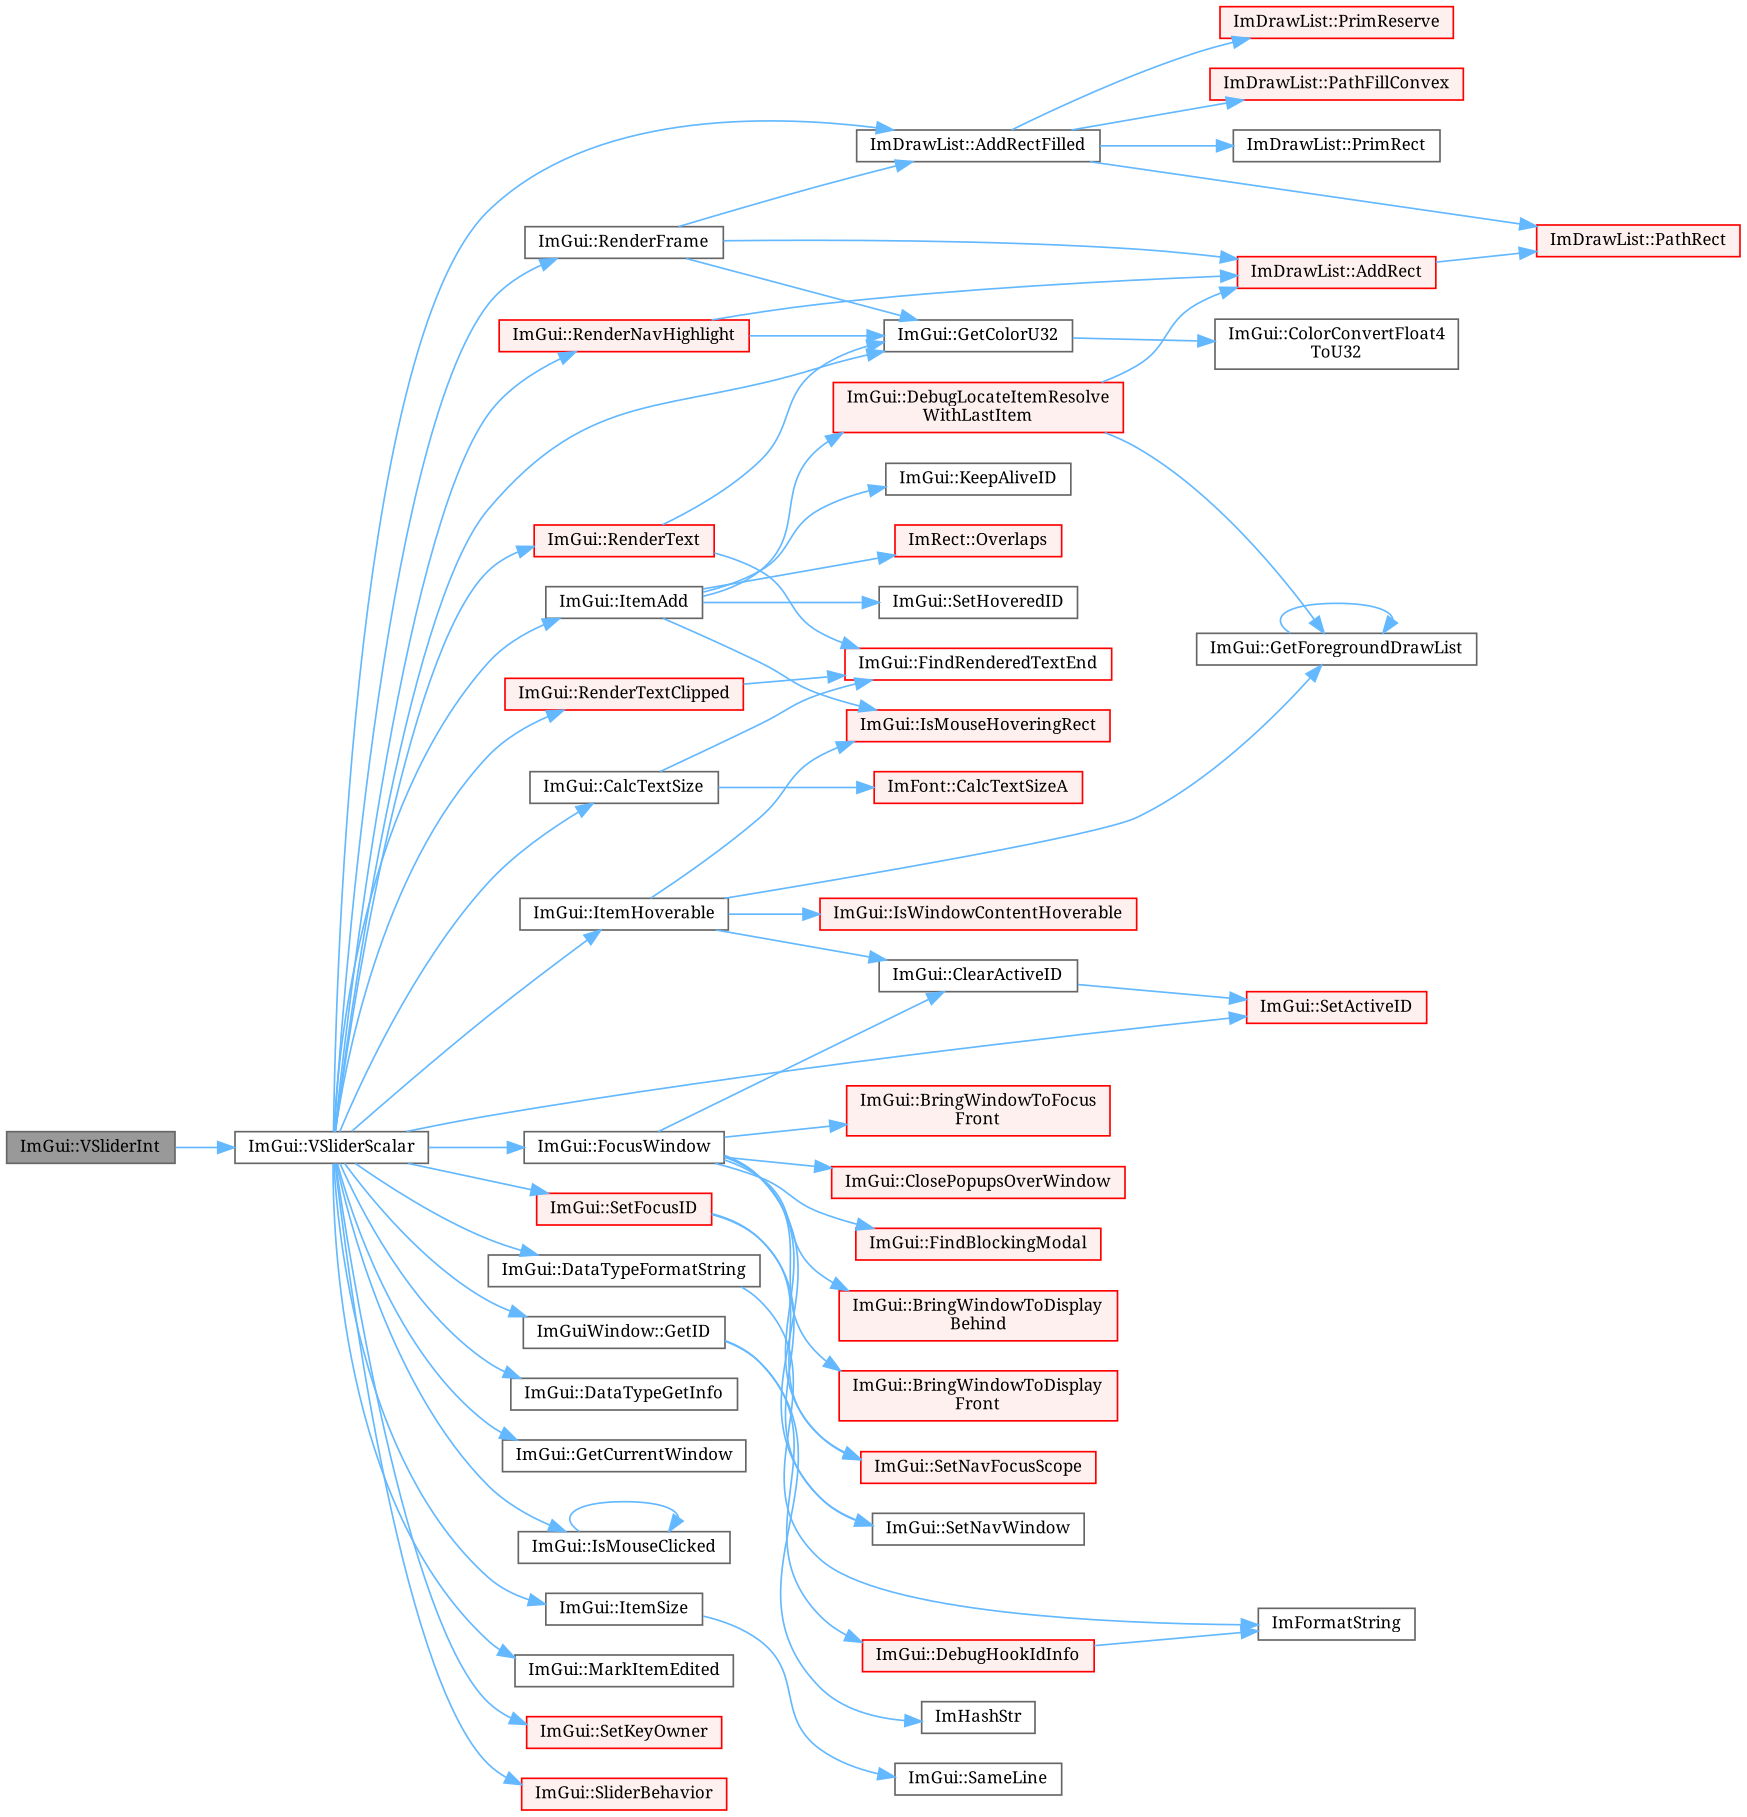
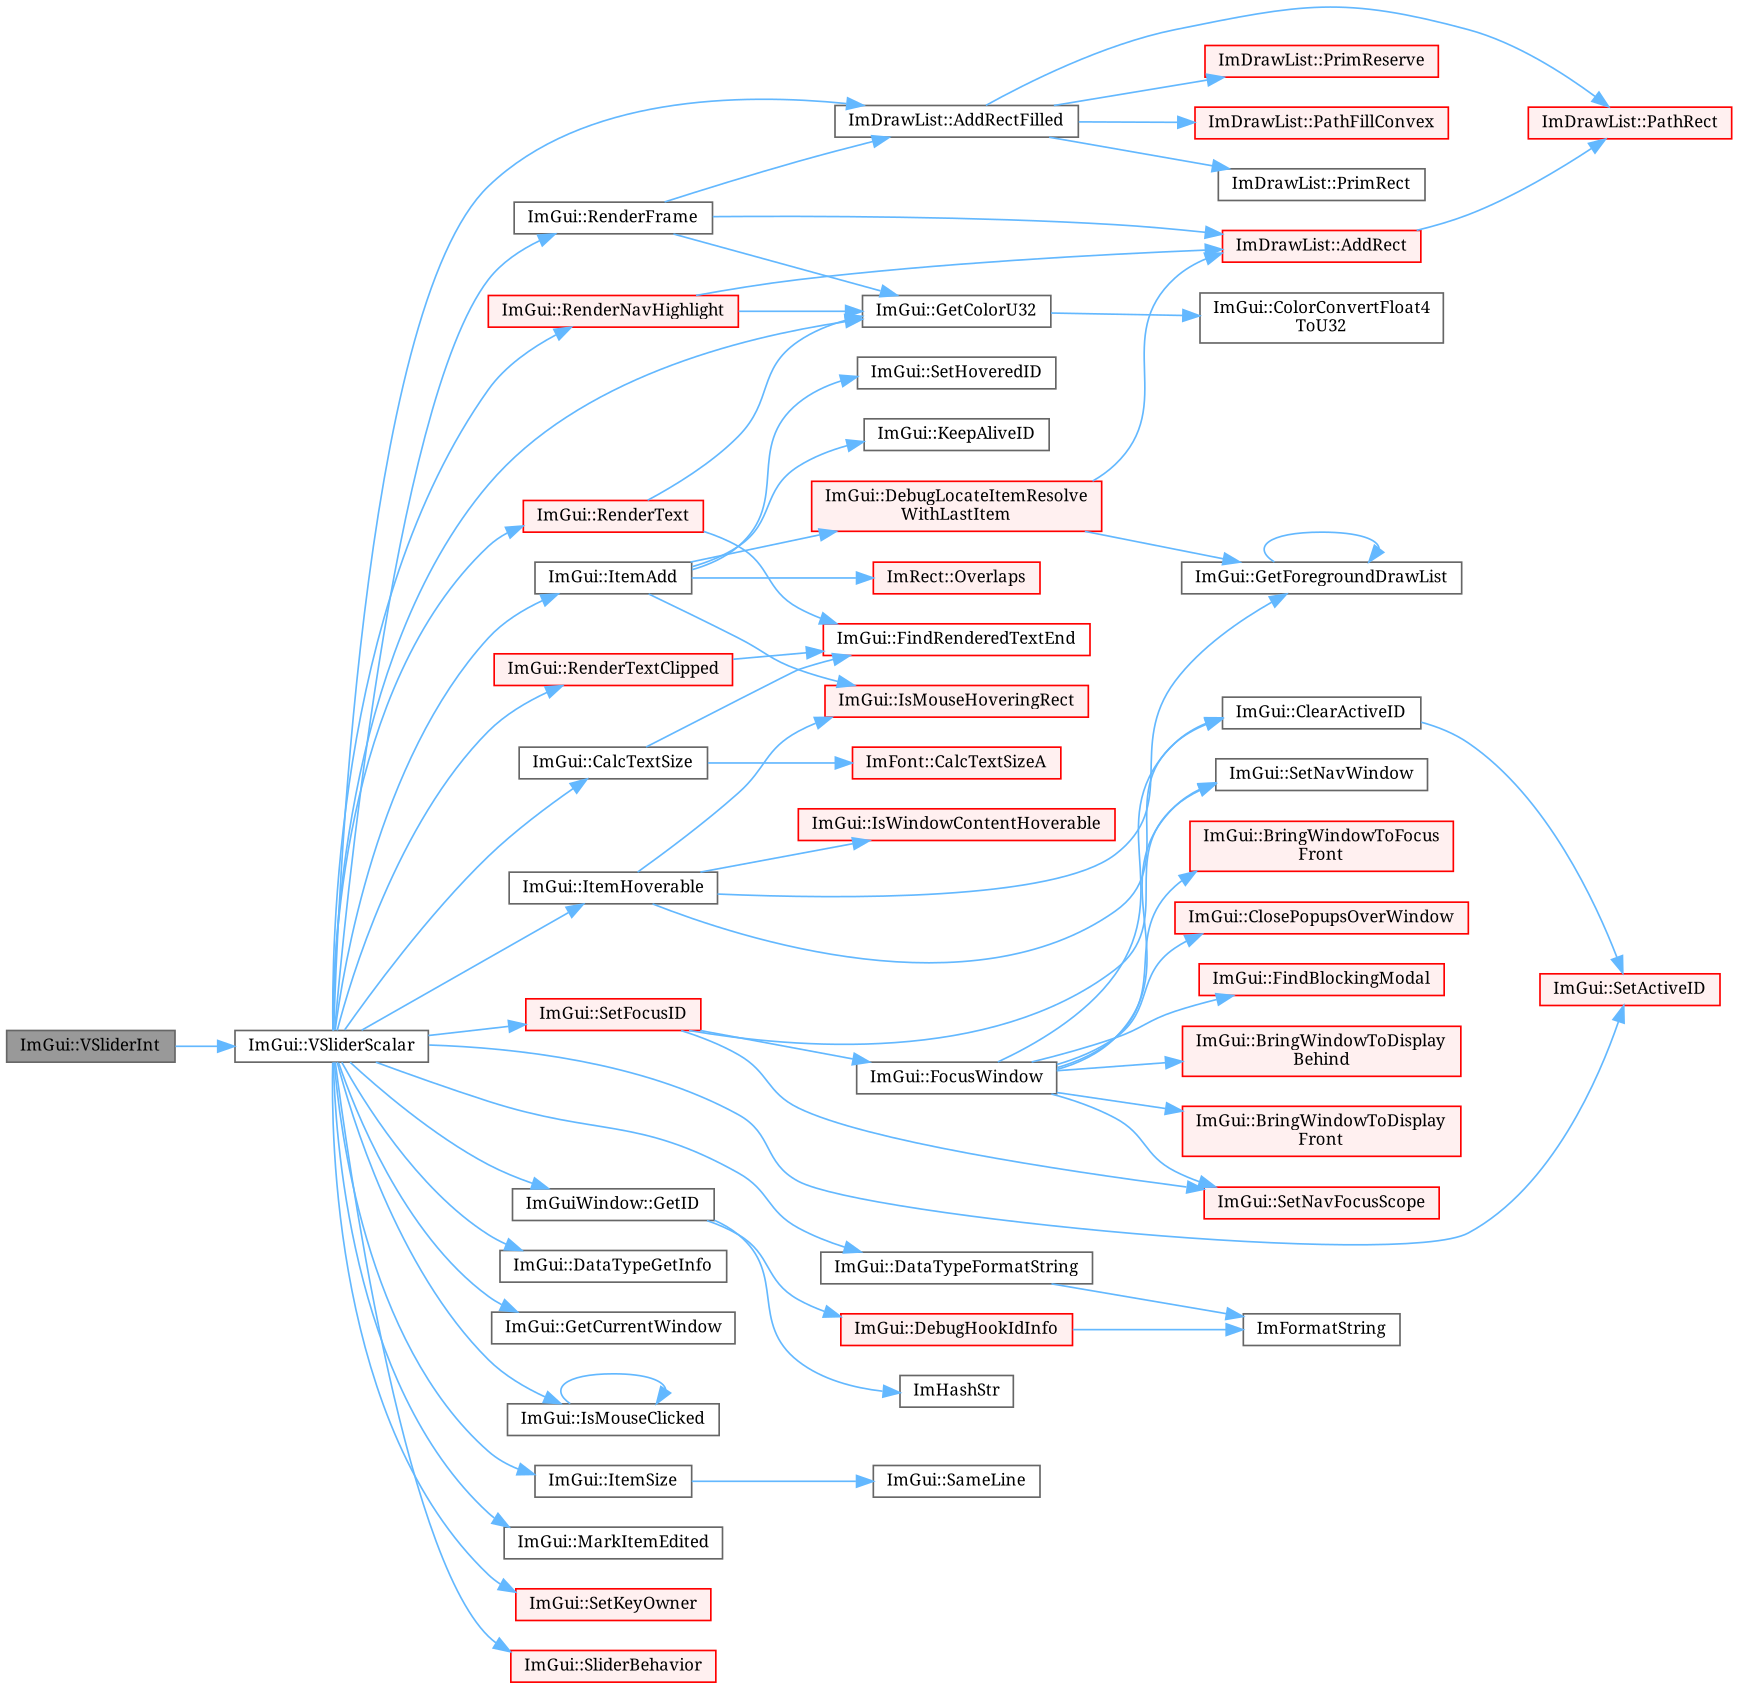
(468, 1148) -> (777, 1045)
